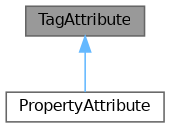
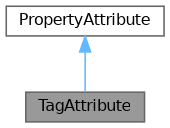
(85, 72) -> (85, 72)
